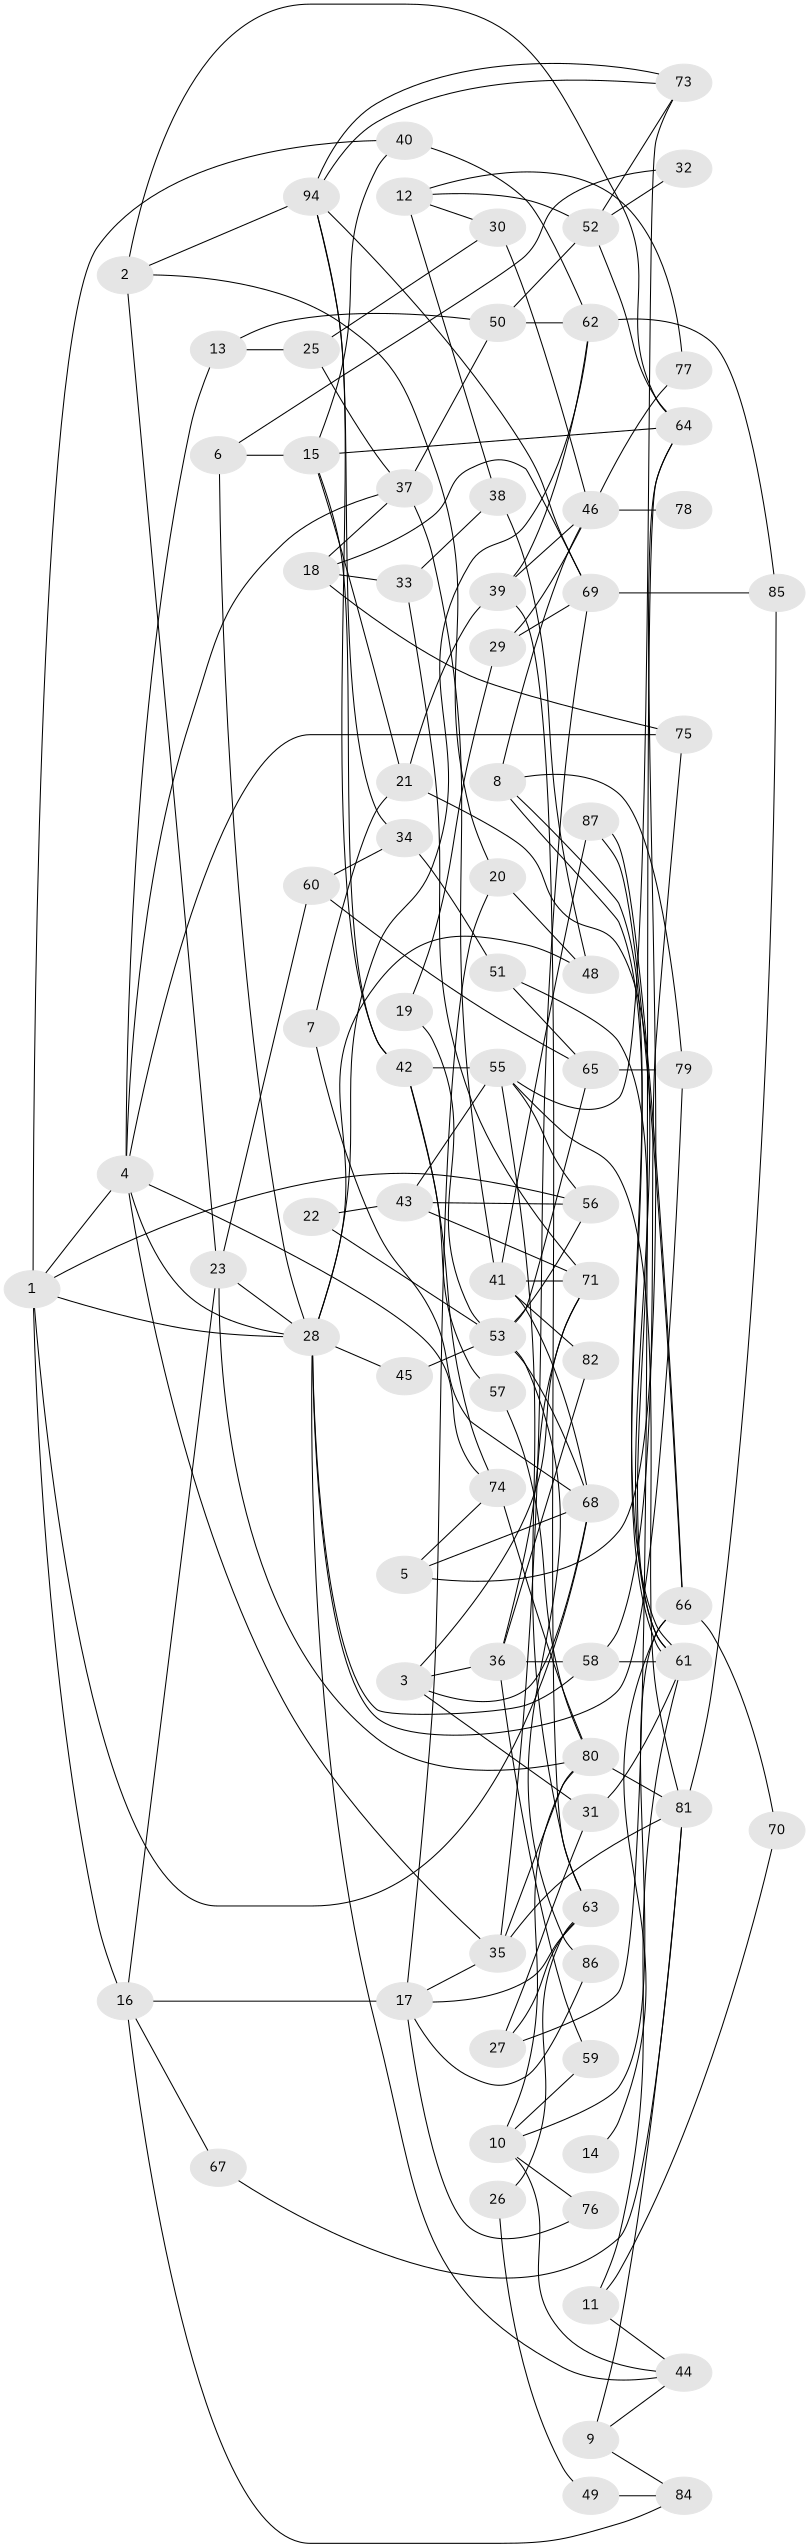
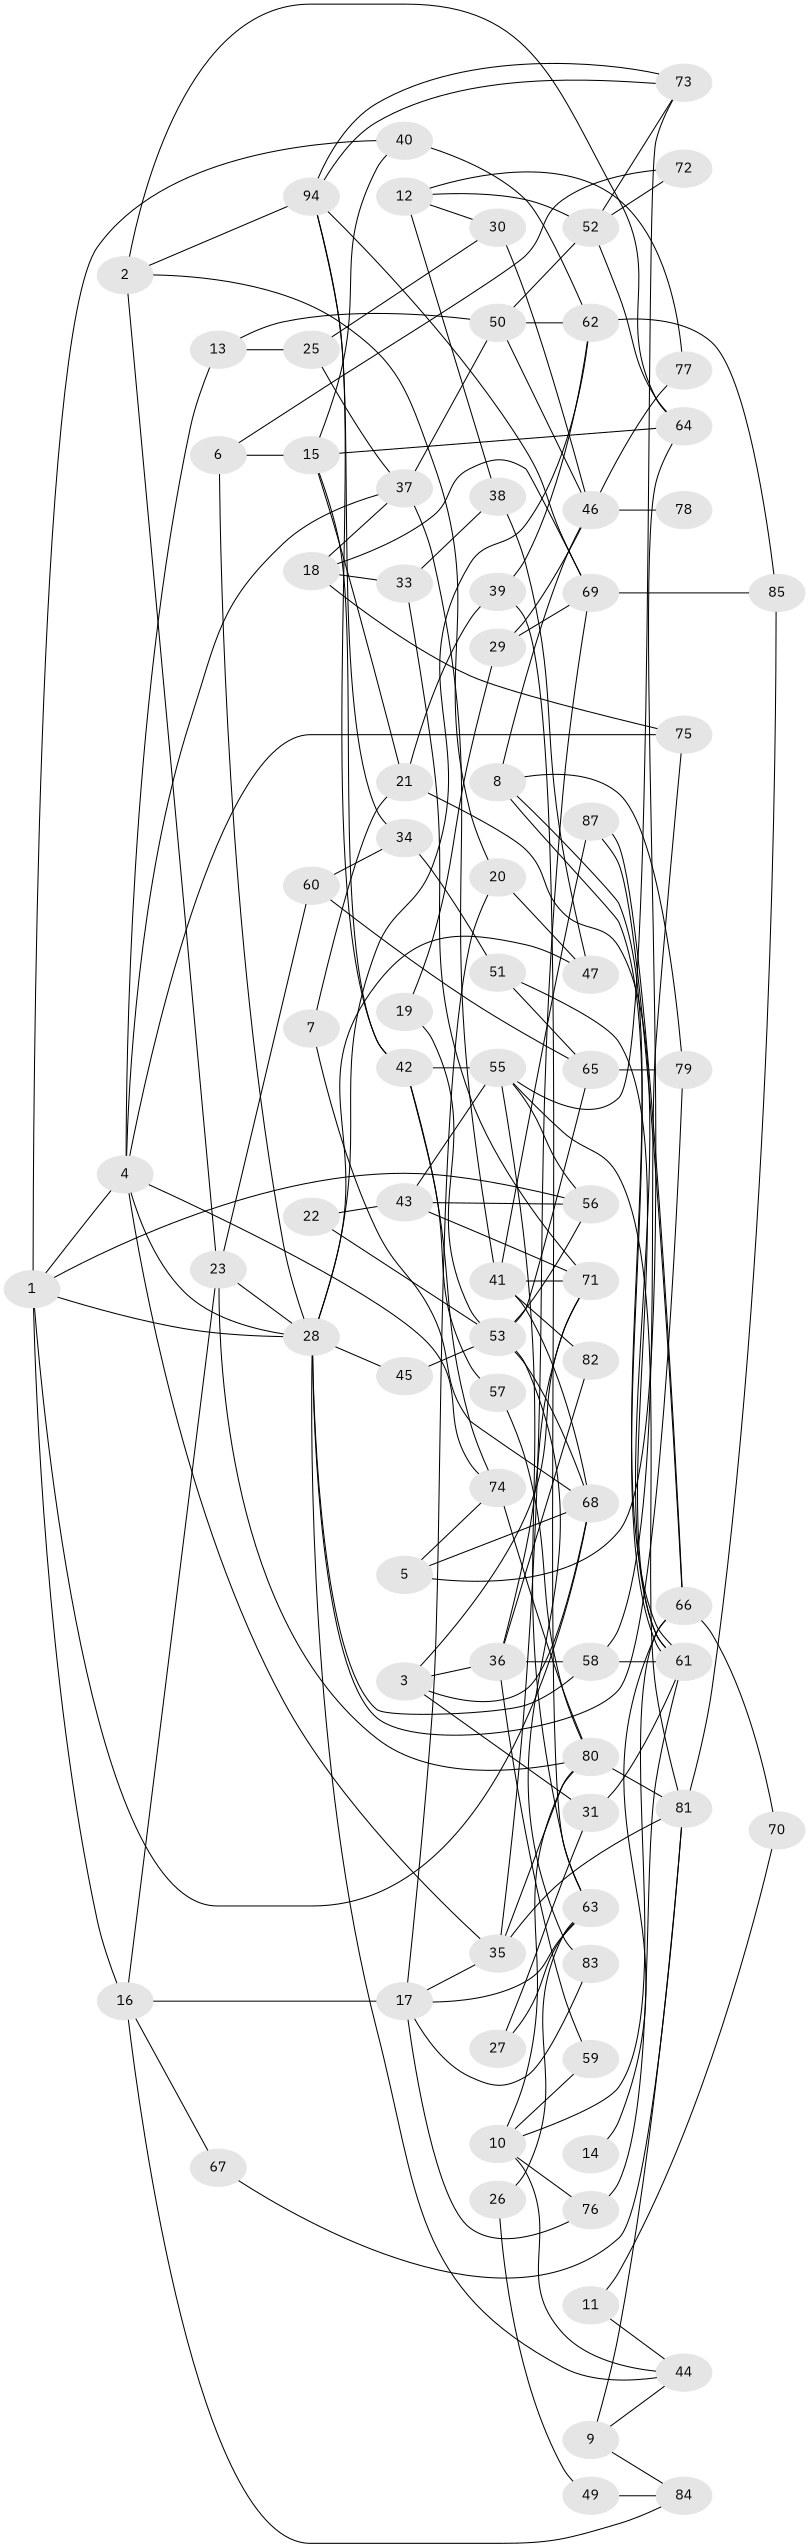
(684, 169) -> (684, 169)
(544, 551) -> (544, 416)
(591, 975) -> (591, 975)
(648, 980) -> none
(591, 1964) -> (591, 1964)
(642, 2077) -> (650, 1861)
